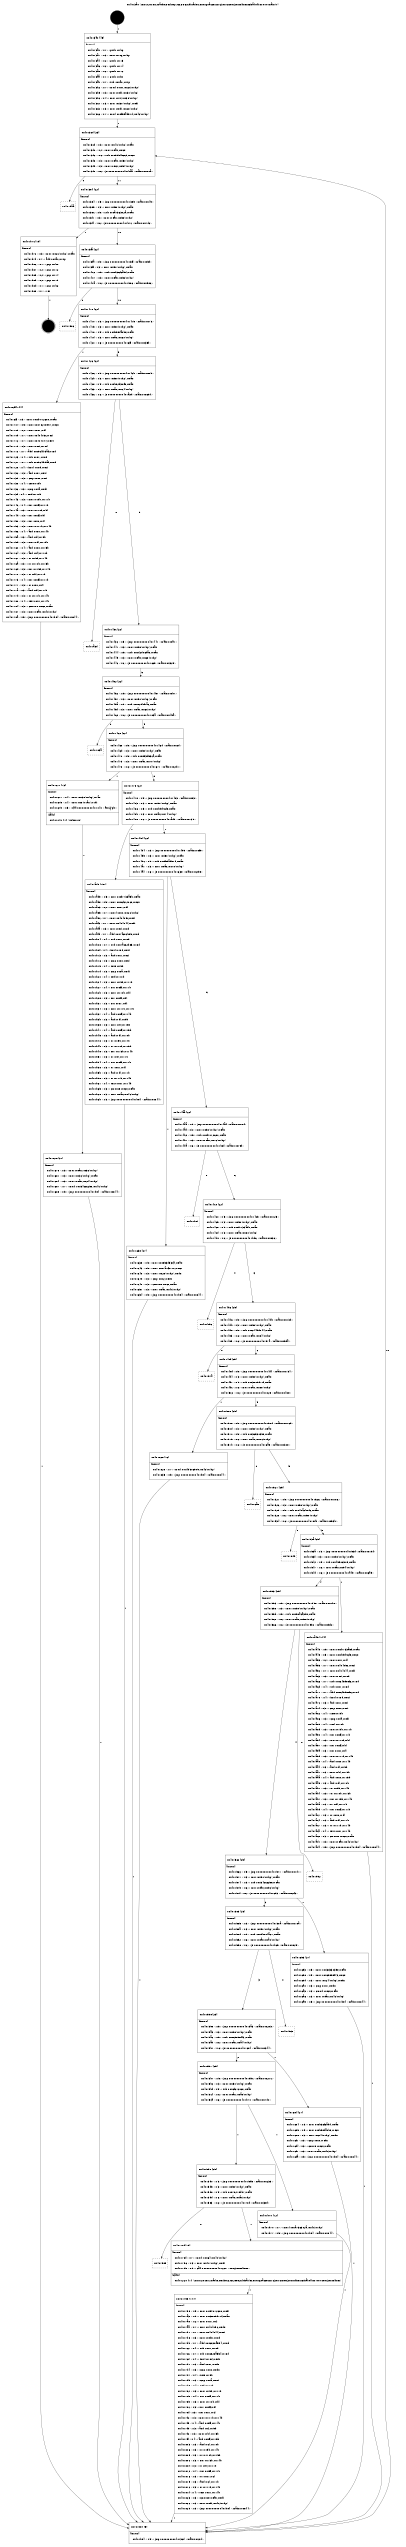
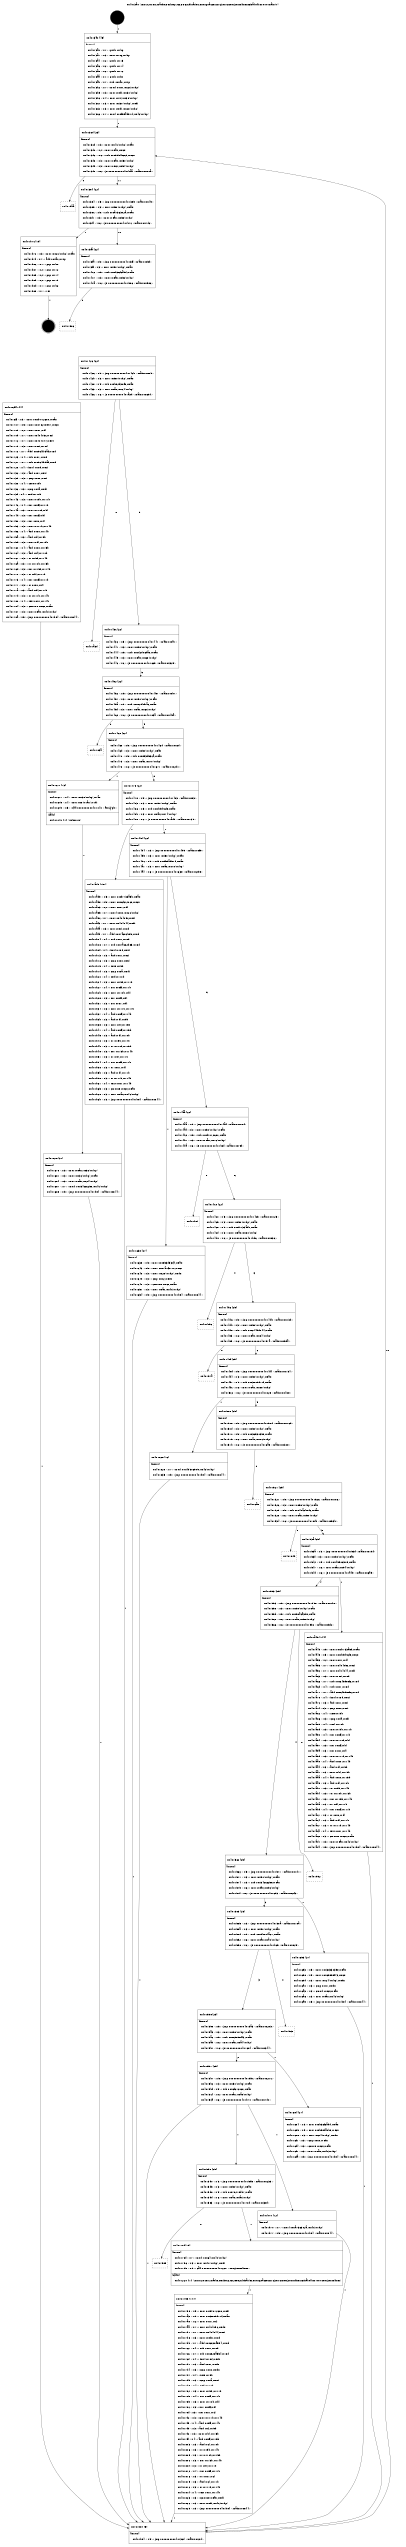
(117, 326) -> none
(279, 1465) -> none
(344, 2389) -> (147, 2303)
